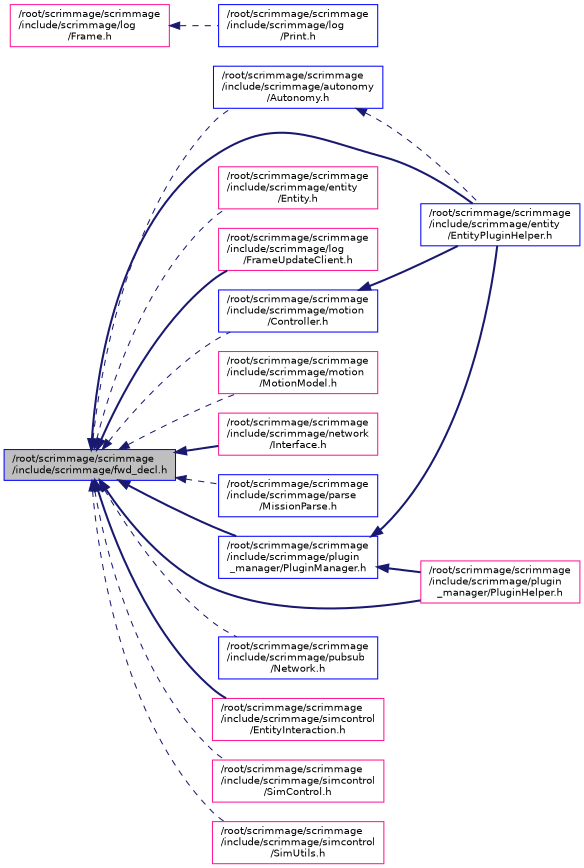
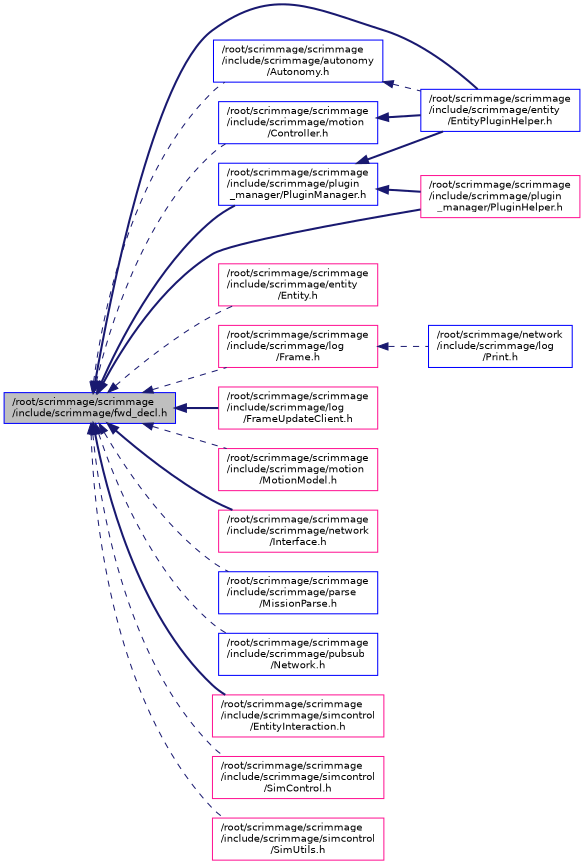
(298, 26) -> (500, 346)
none -> (190, 379)
